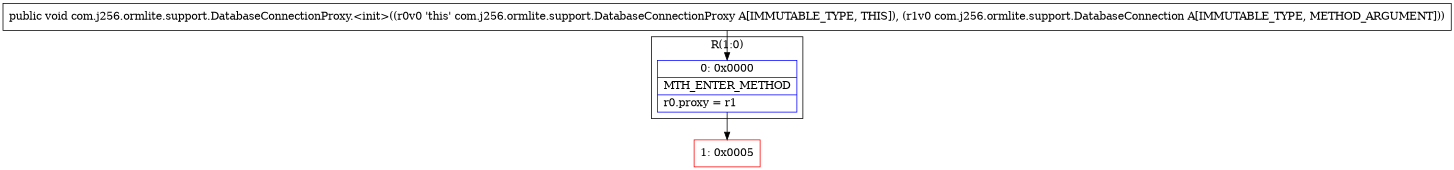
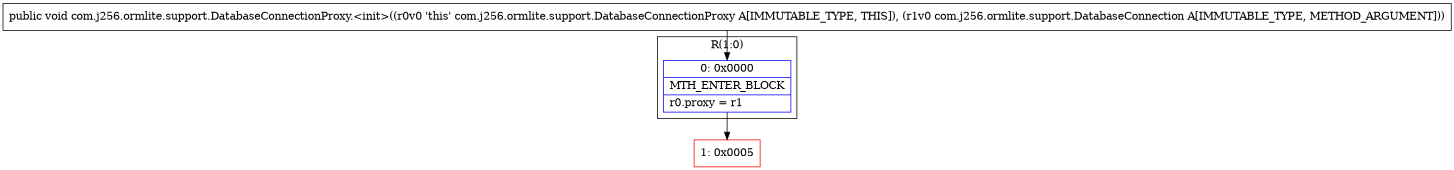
(727, 86) -> (727, 86)
